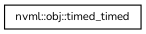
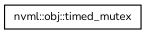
(73, 17) -> (73, 17)
